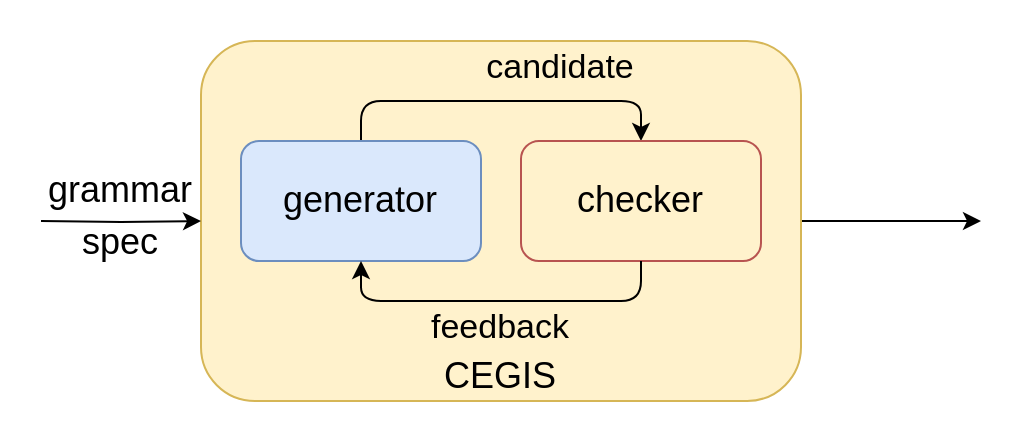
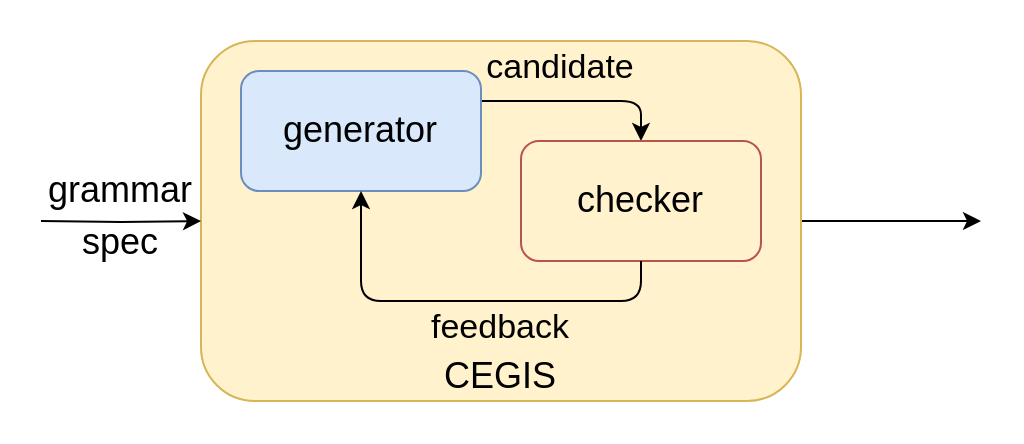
(361, 201) -> (361, 131)
